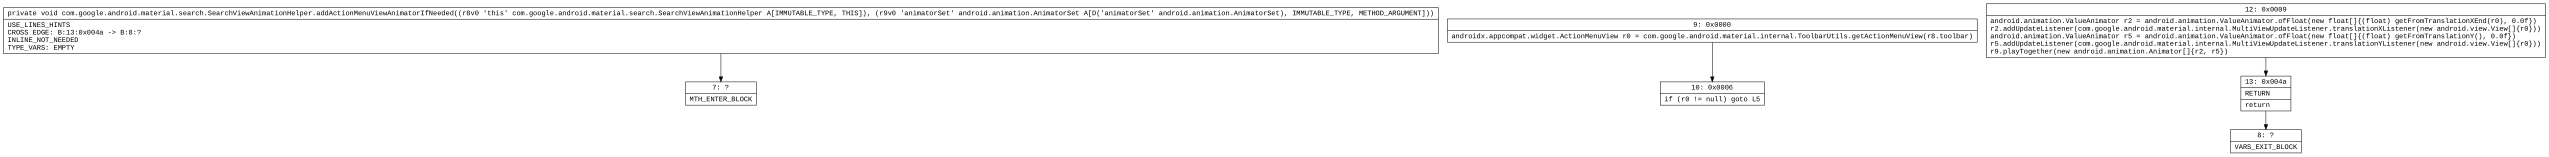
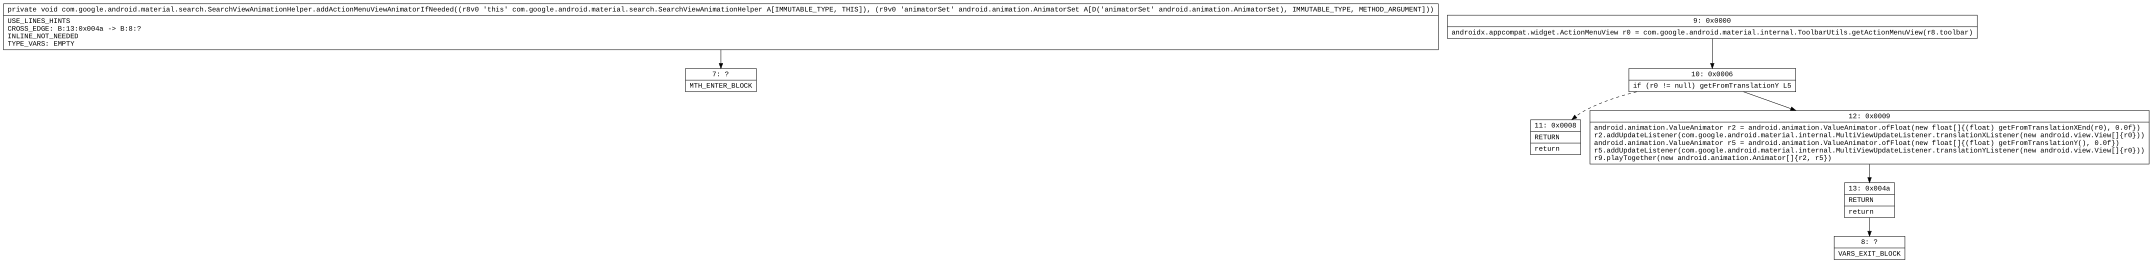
(1712, 99) -> (1712, 86)
none -> (1767, 100)
none -> (1556, 137)
